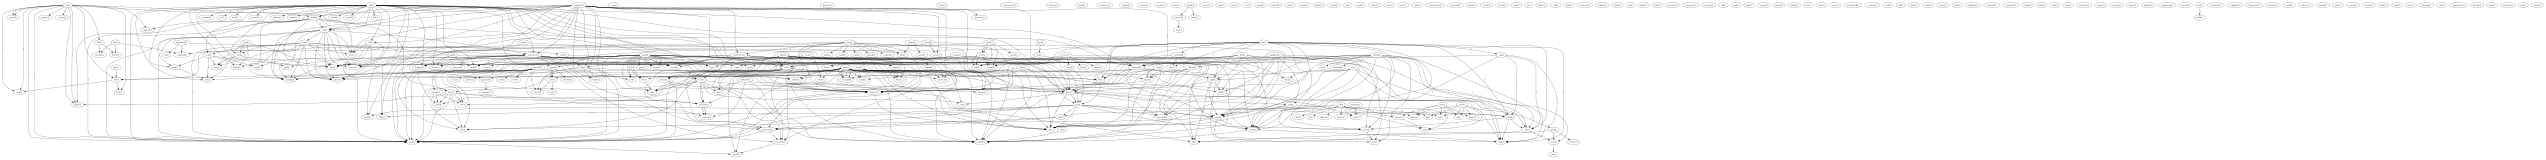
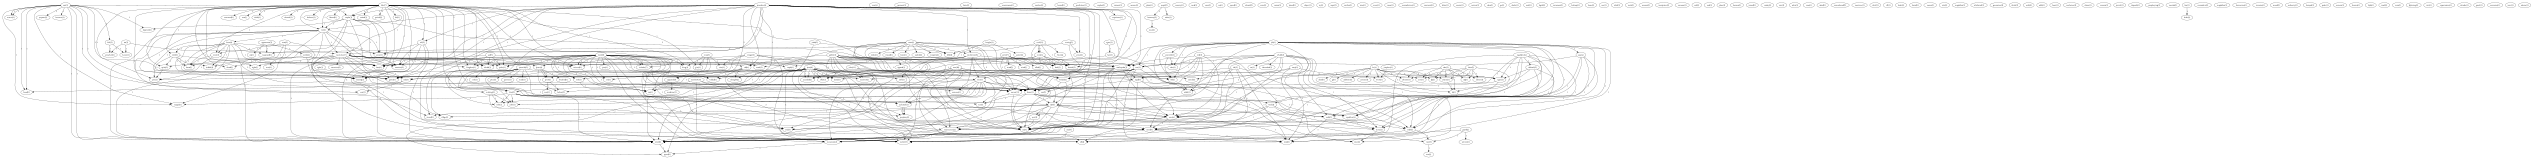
none -> (1823, 5)
none -> (1440, 73)
(1508, 113) -> (1463, 77)
